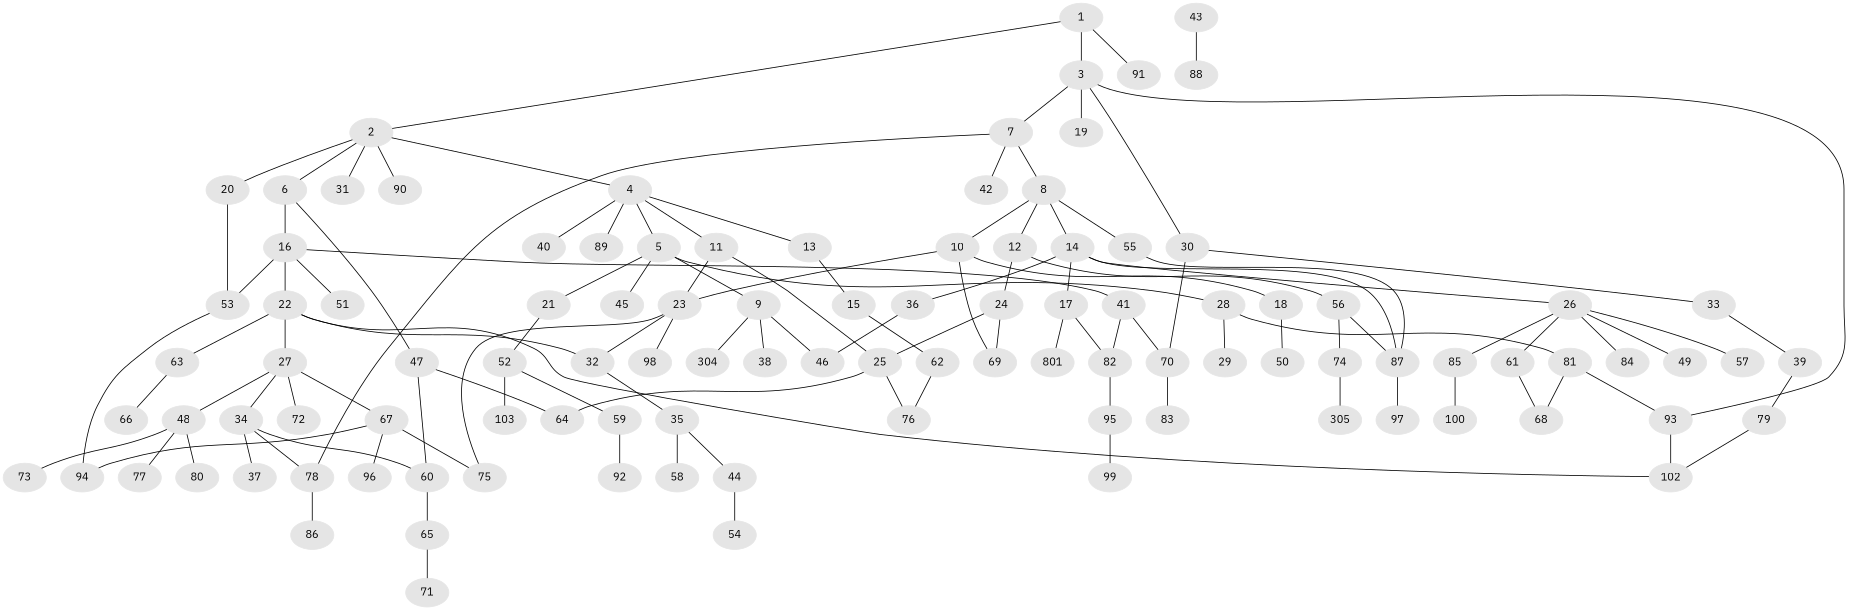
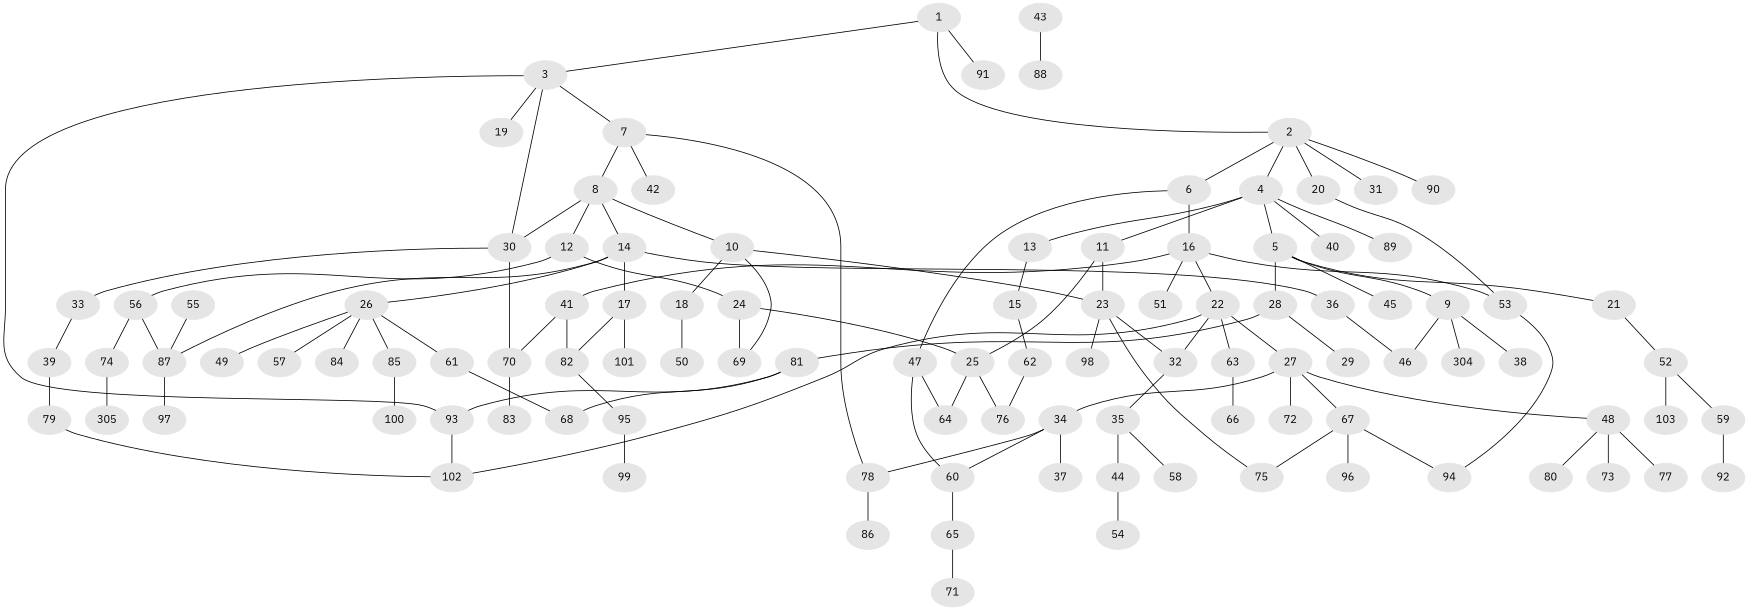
(1087, 219) -> (552, 219)
(1053, 363) -> (624, 363)
